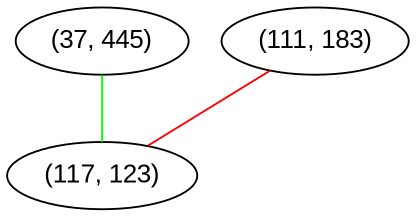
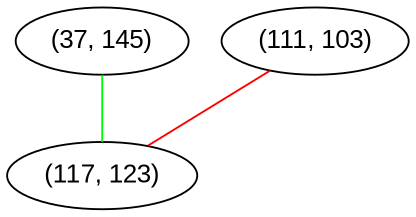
(102, 41) -> (102, 41)
(315, 41) -> (315, 41)
